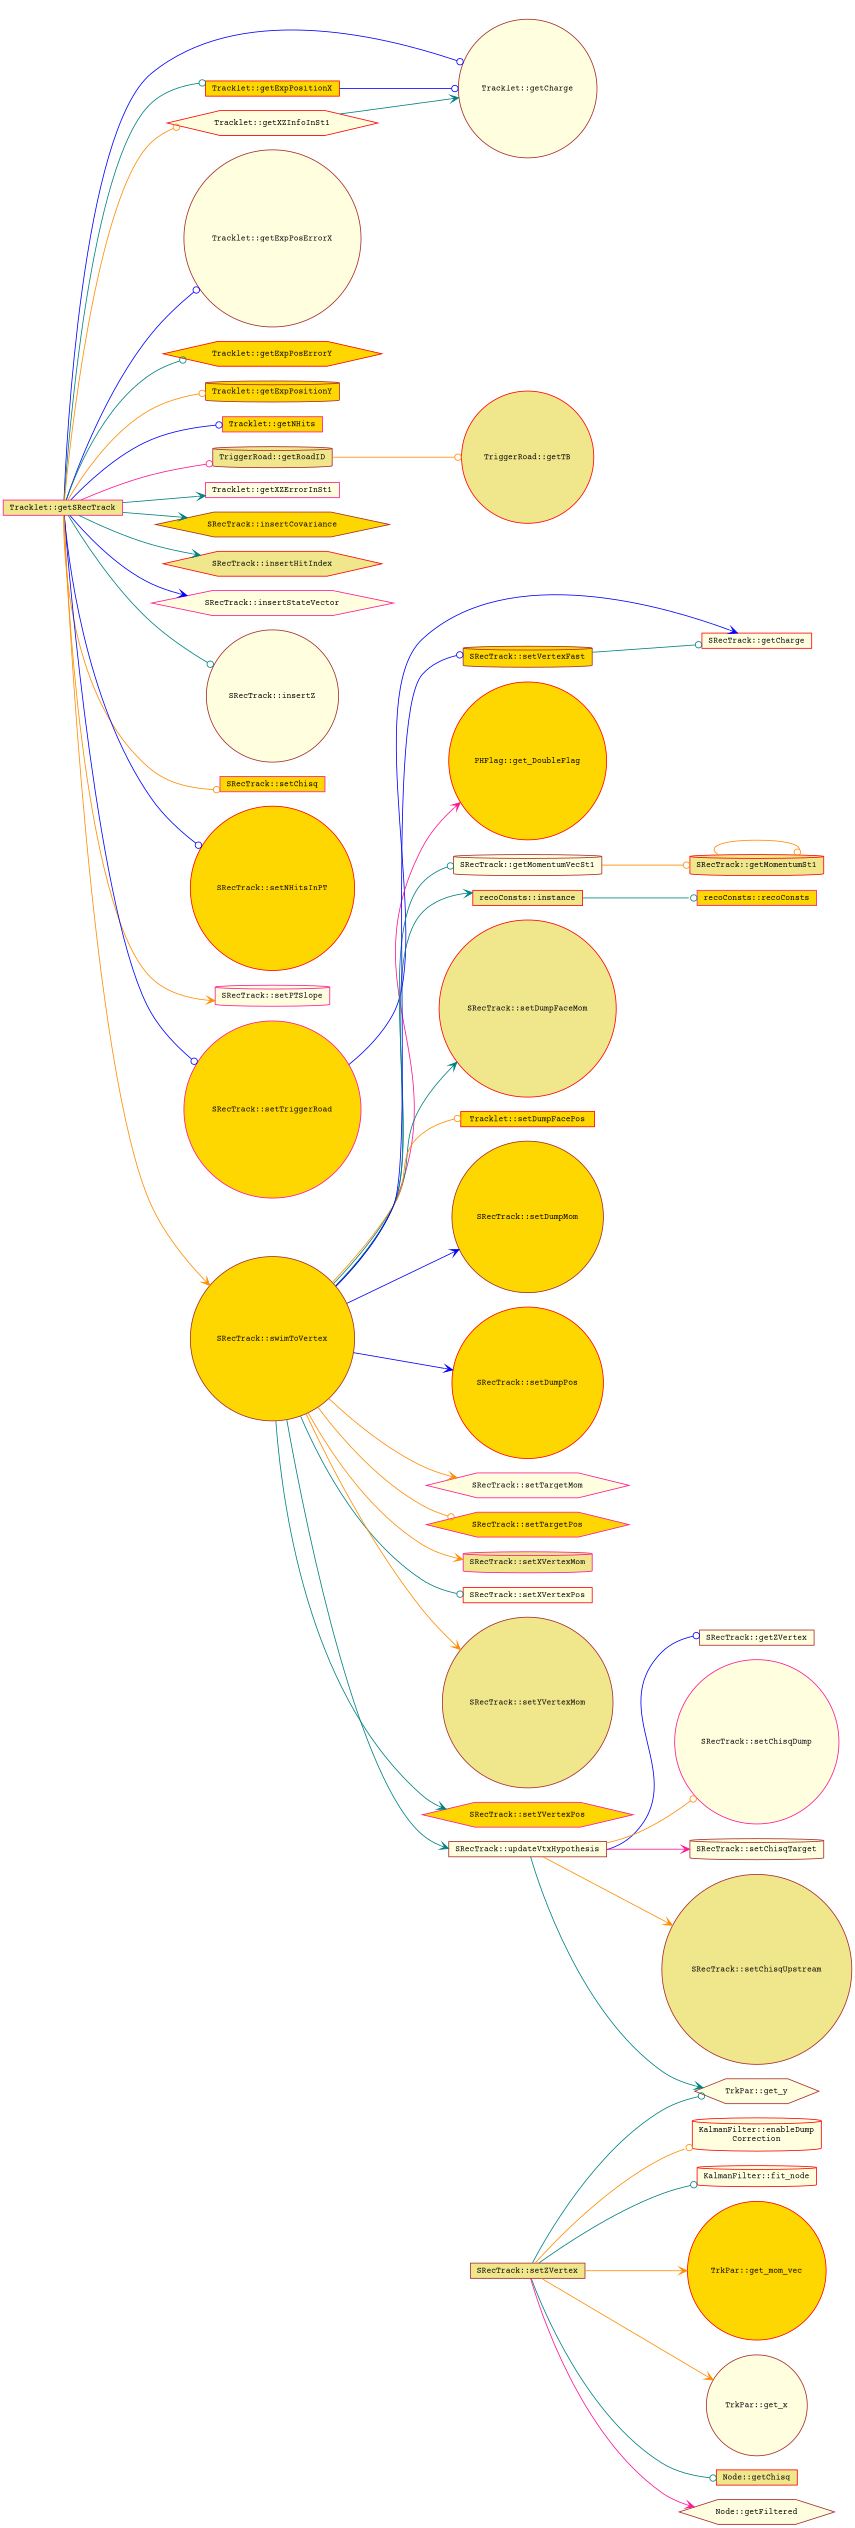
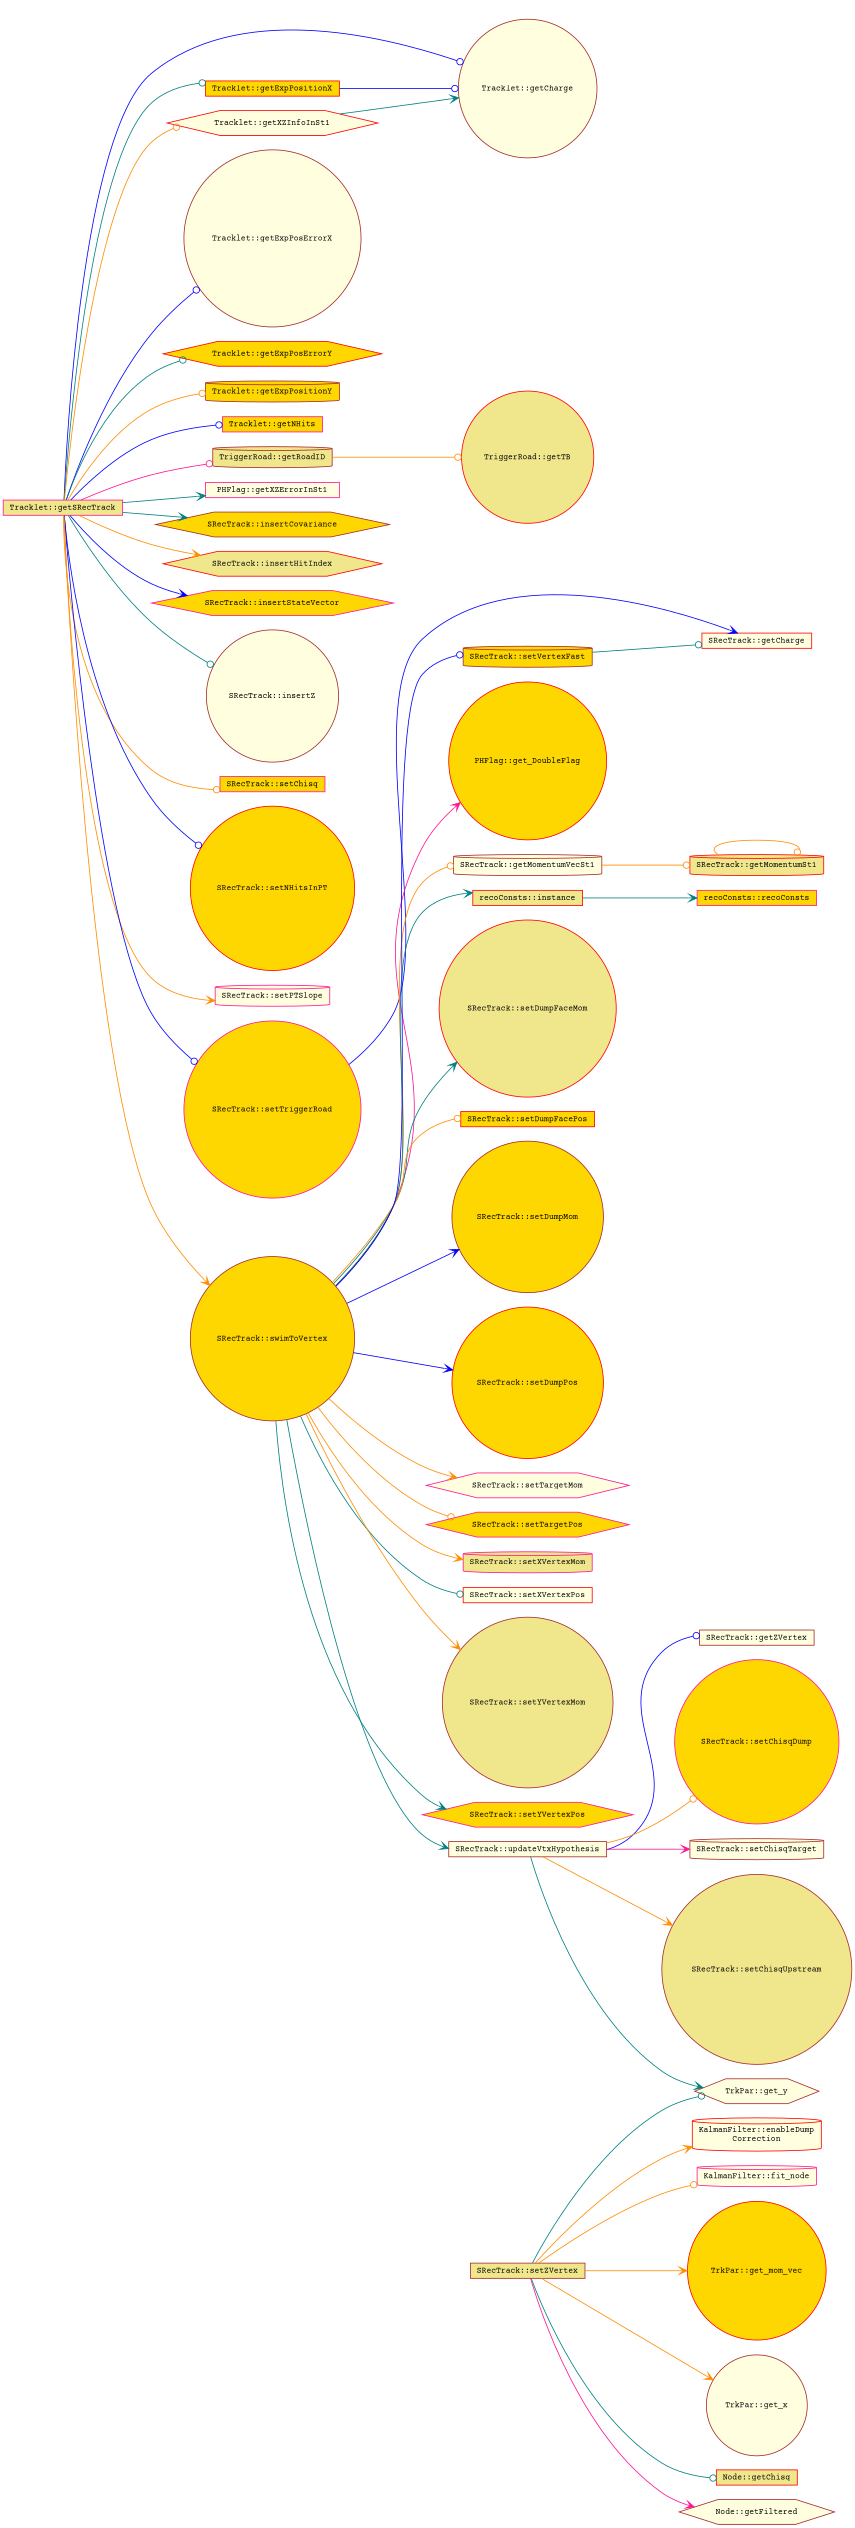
(272, 490) -> (272, 490)
(134, 539) -> (134, 539)
(272, 603) -> (272, 603)
(636, 898) -> (636, 898)
(402, 1077) -> (402, 1077)
(528, 1119) -> (528, 1119)
(757, 1742) -> (757, 1742)
(757, 2176) -> (757, 2176)
(604, 2198) -> (604, 2198)
(611, 2217) -> (611, 2217)
